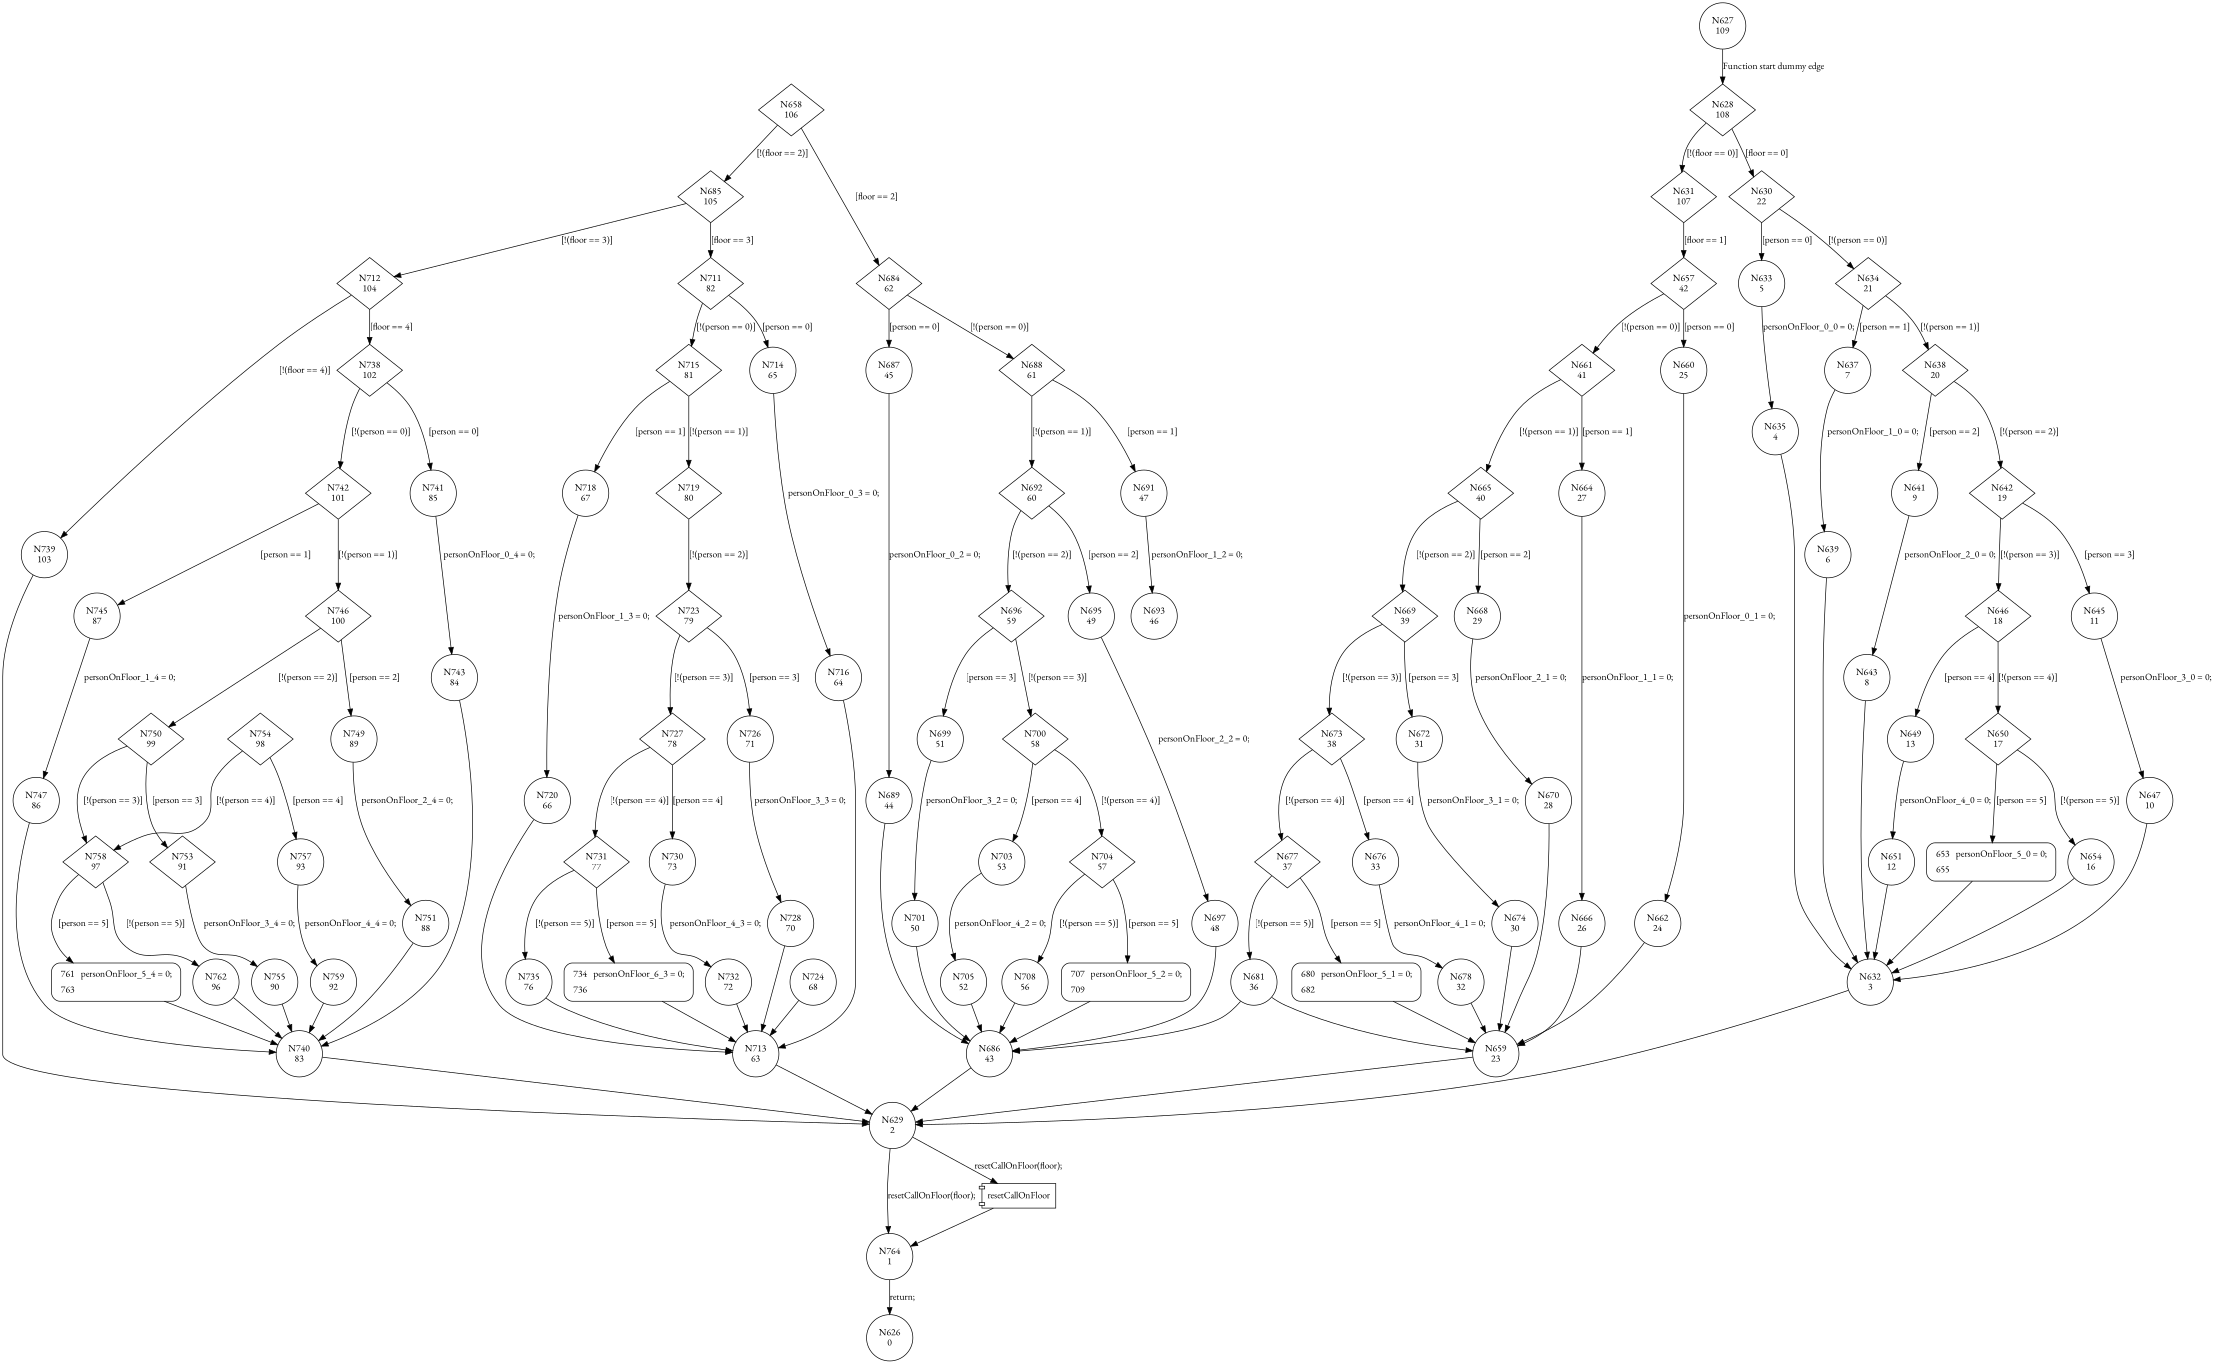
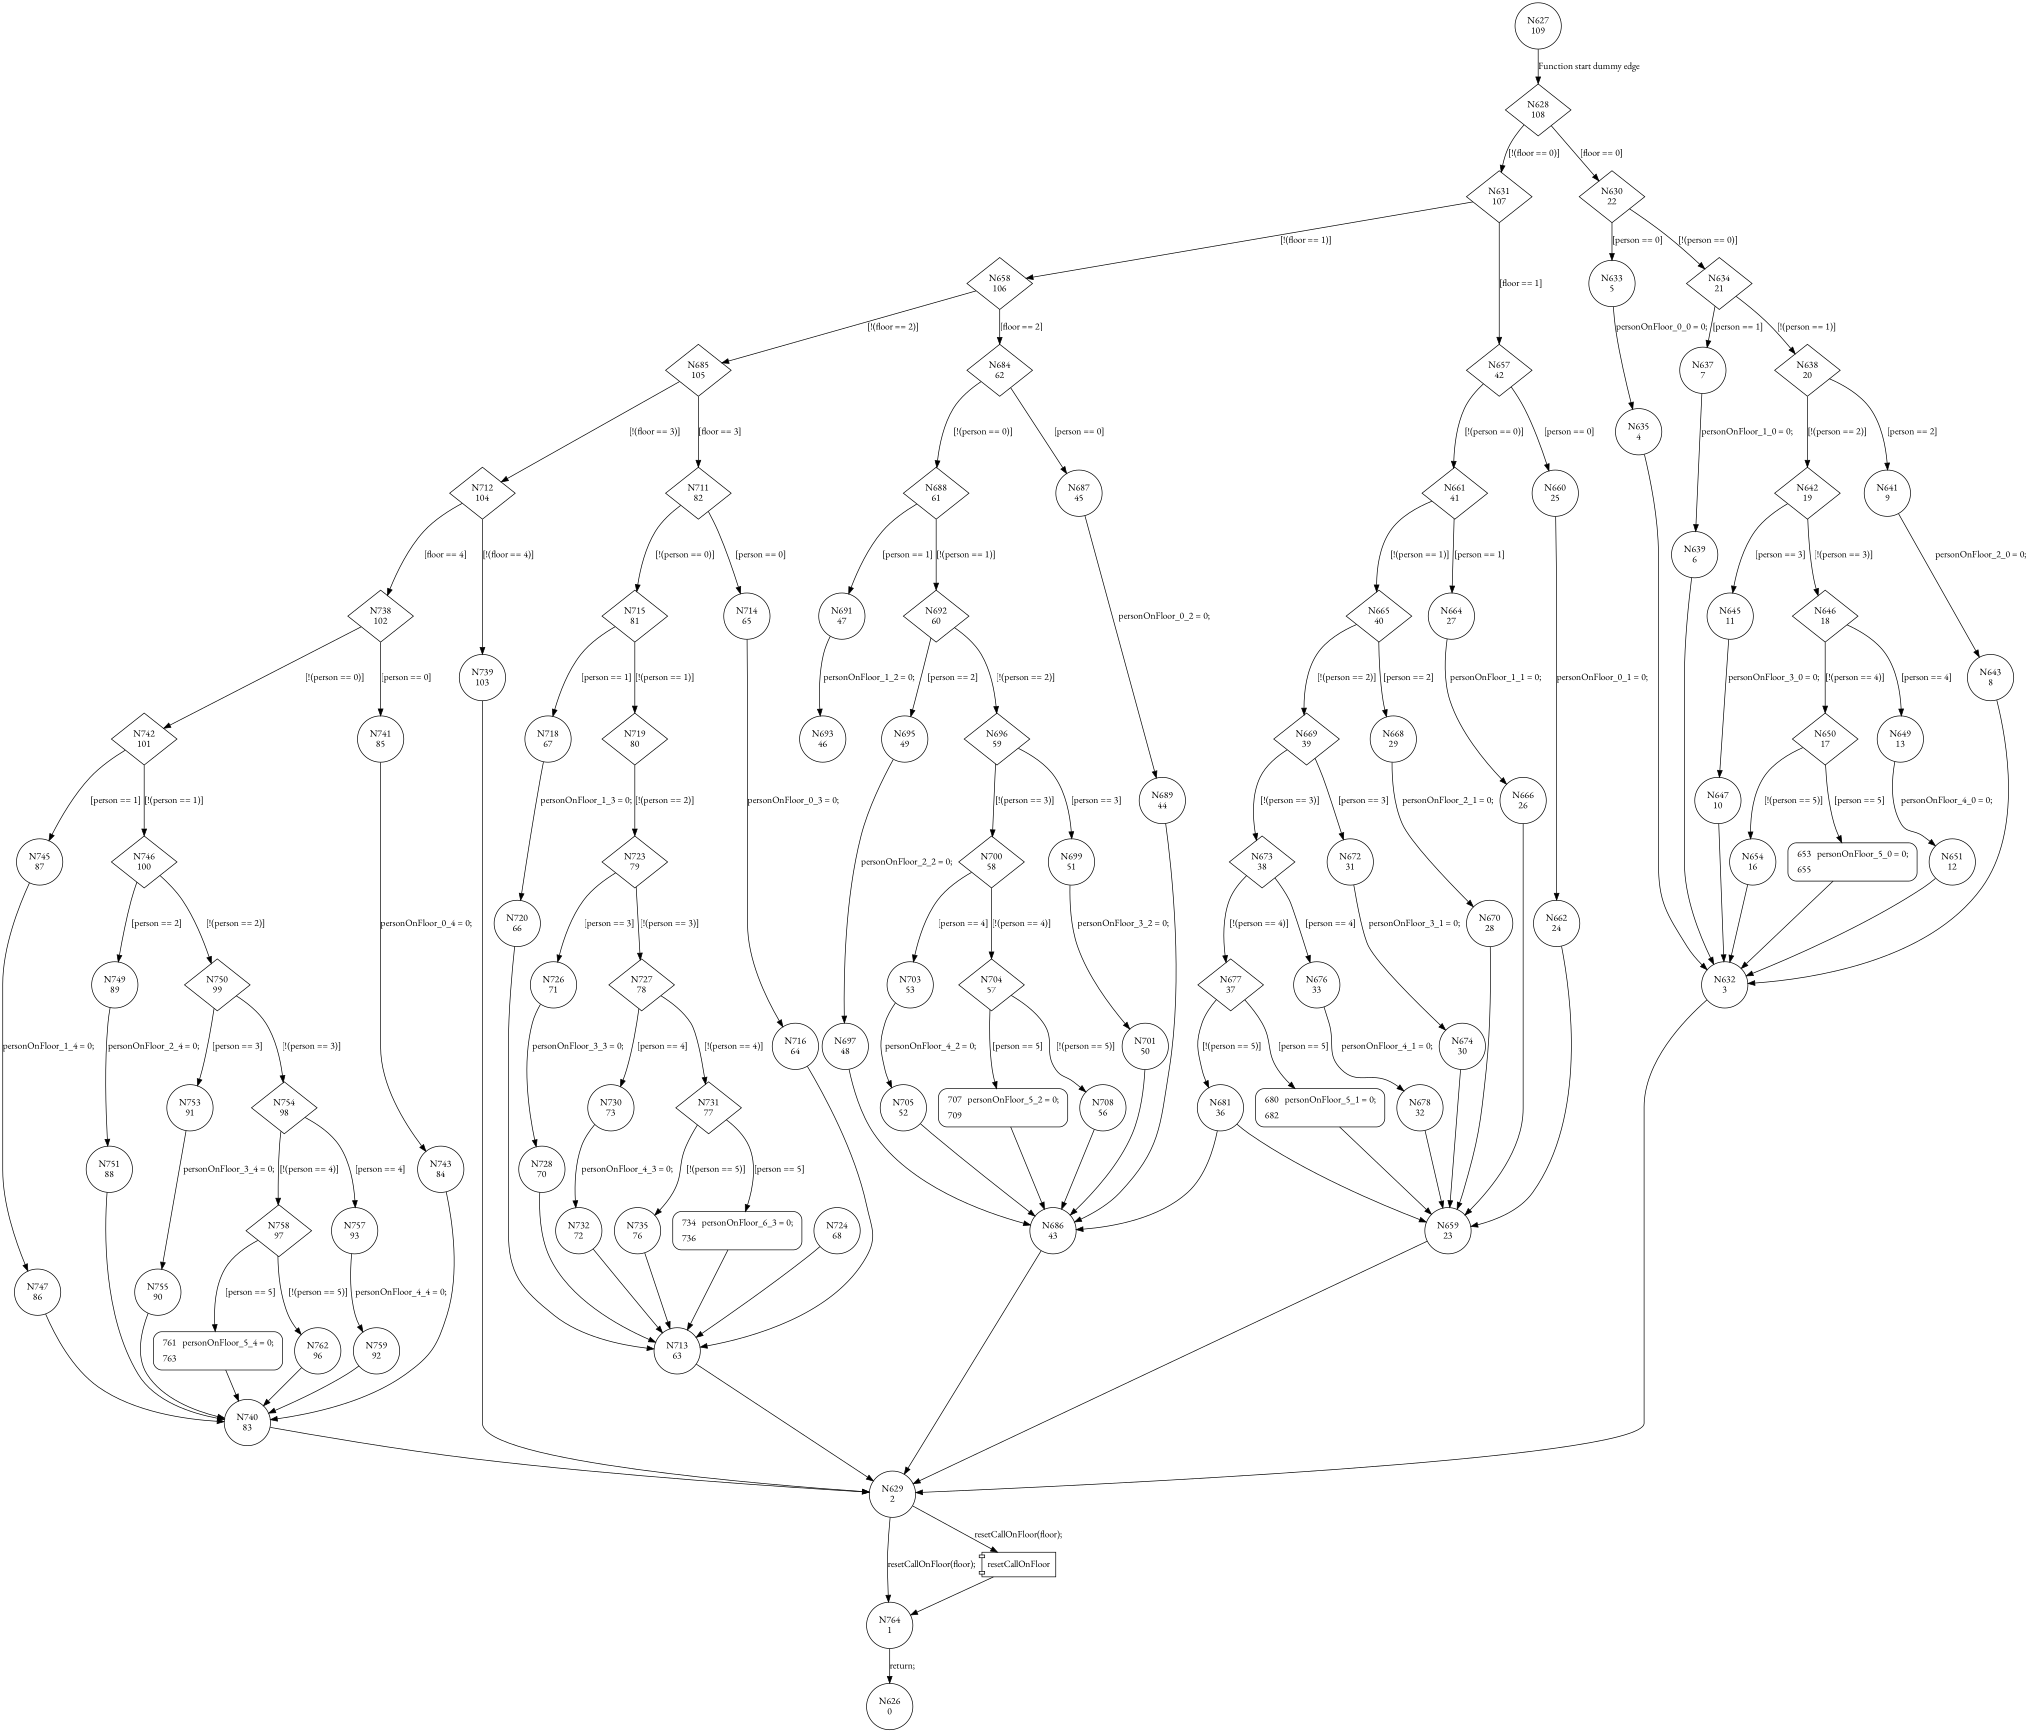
none -> (1253, 240)
(82, 780) -> (269, 1030)
(182, 862) -> (190, 1108)
